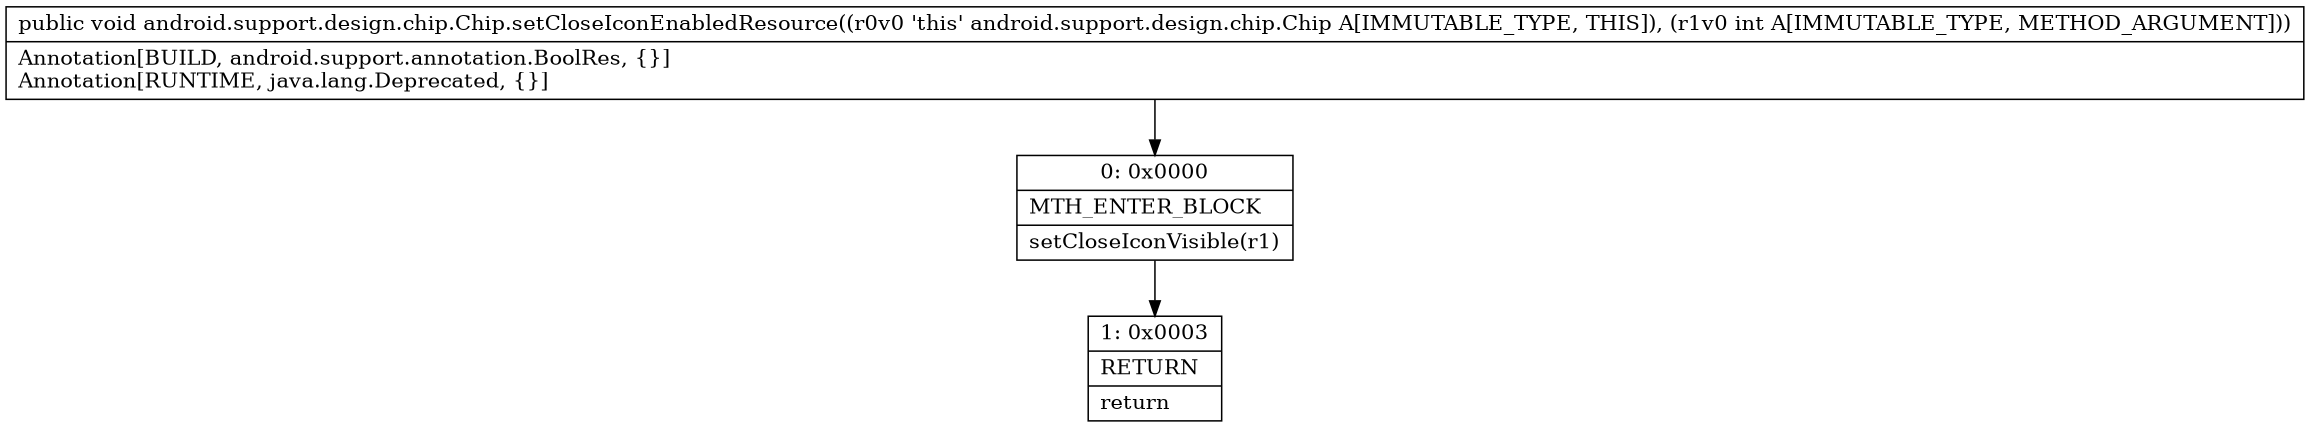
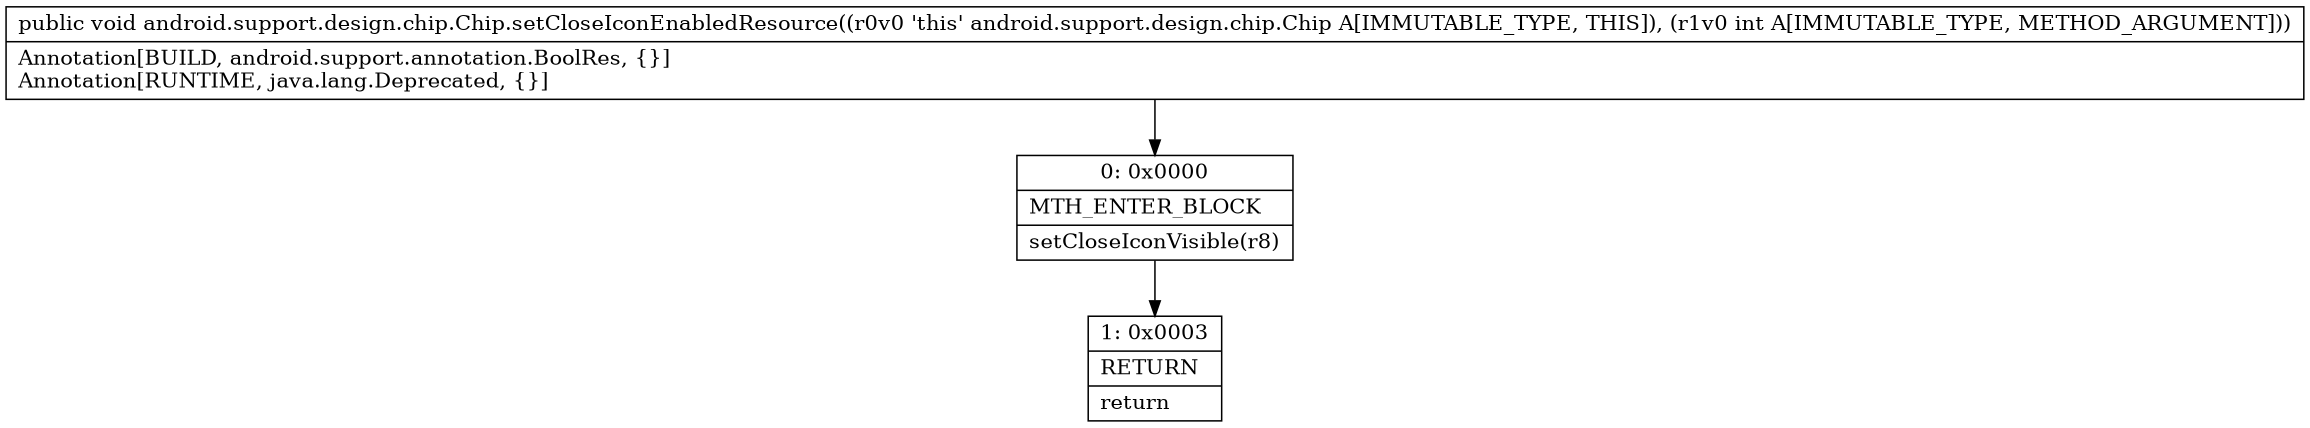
(1155, 242) -> (1155, 242)
